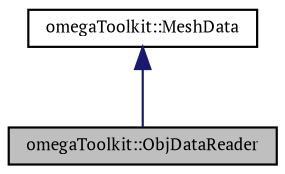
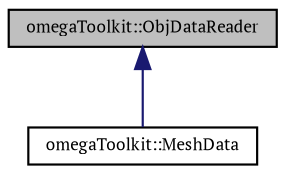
(143, 98) -> (143, 98)
